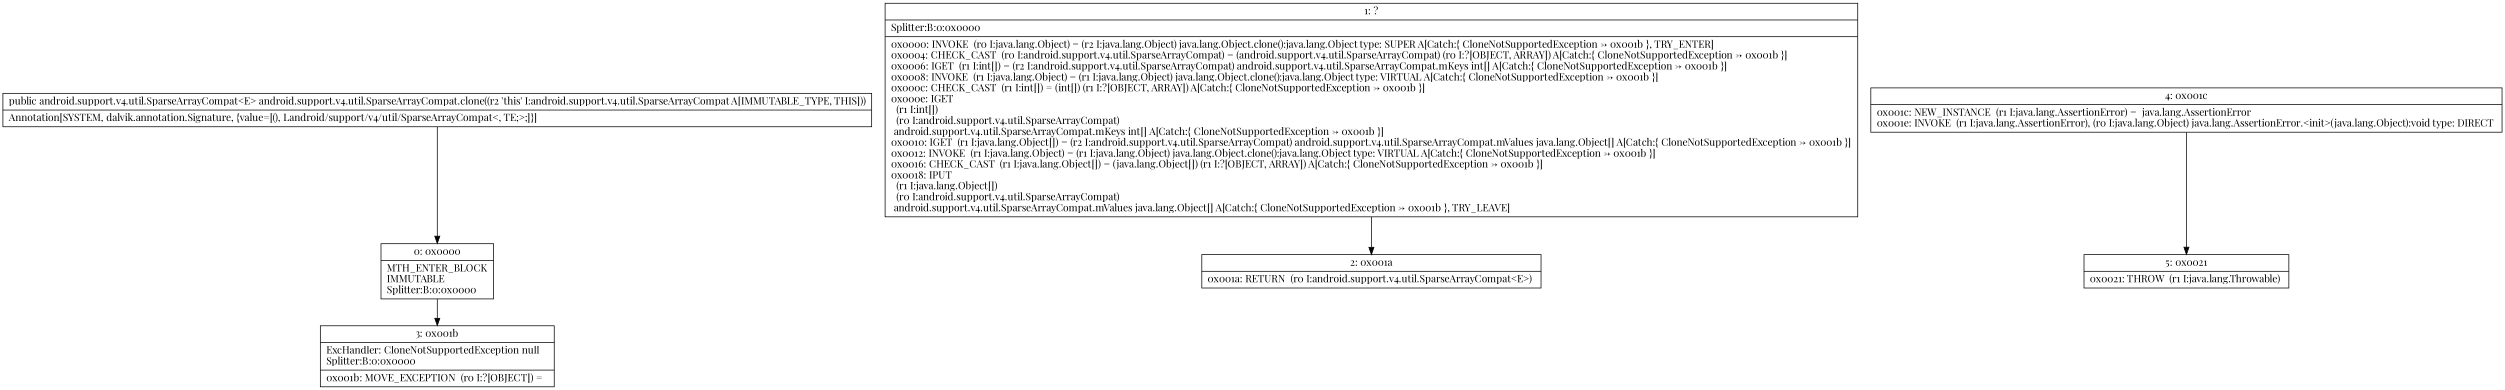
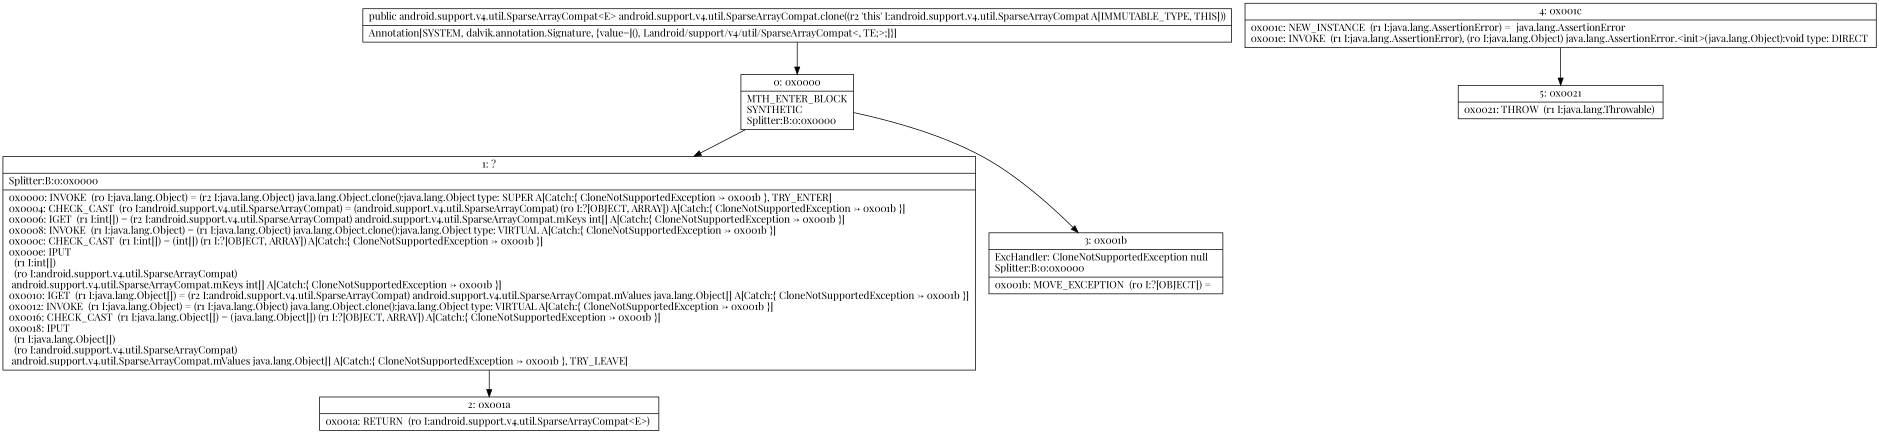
(925, 99) -> (43, 252)
none -> (723, 141)
(416, 279) -> (775, 110)
